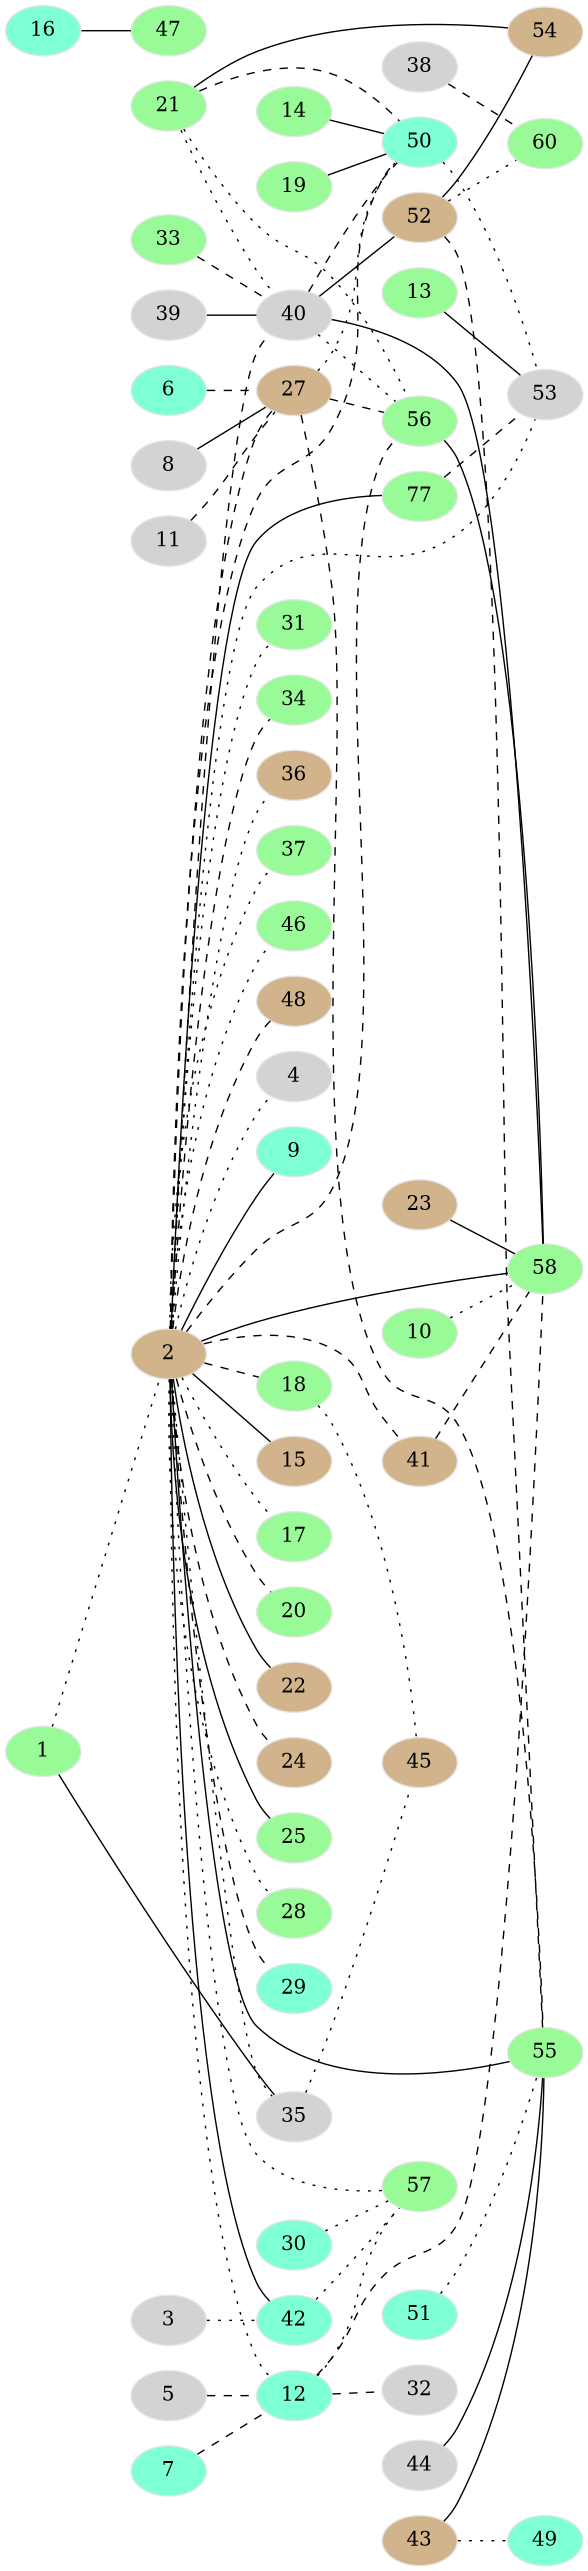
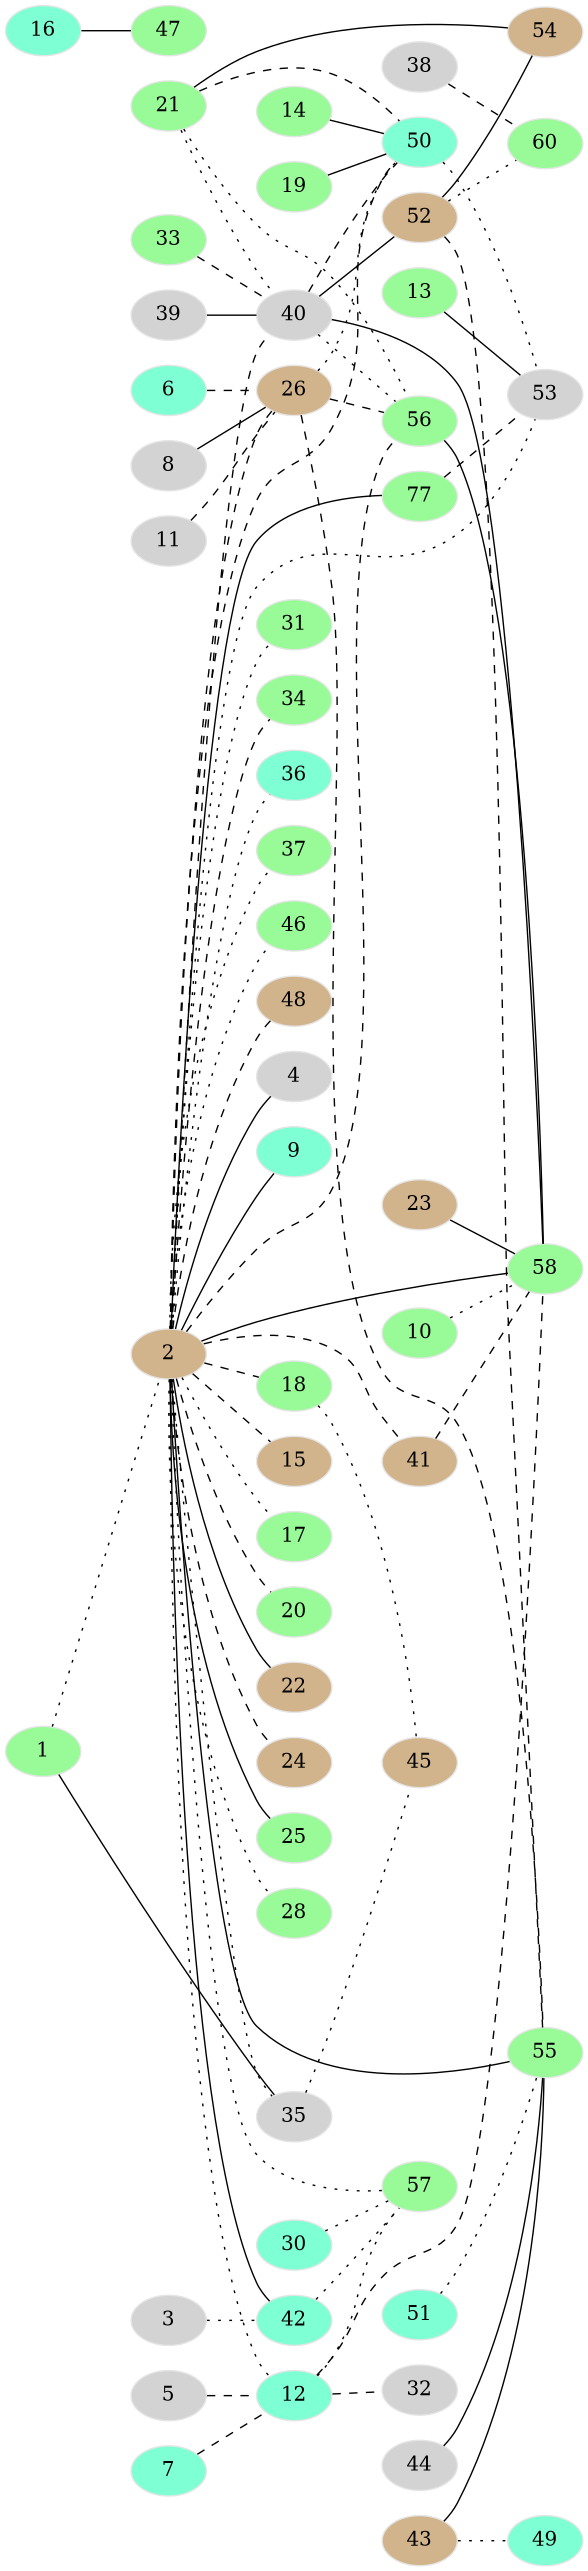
(294, 390) -> (294, 390)
(294, 775) -> (294, 775)
(212, 1208) -> (212, 1208)
(232, 1408) -> (232, 1408)
(294, 1988) -> none
